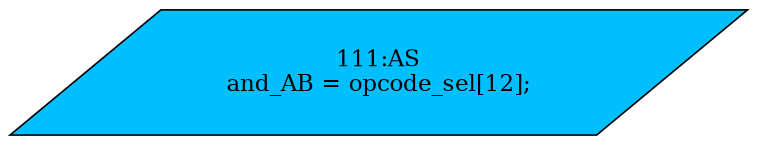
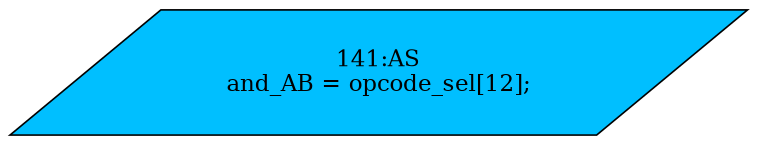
(379, 72) -> (379, 72)
